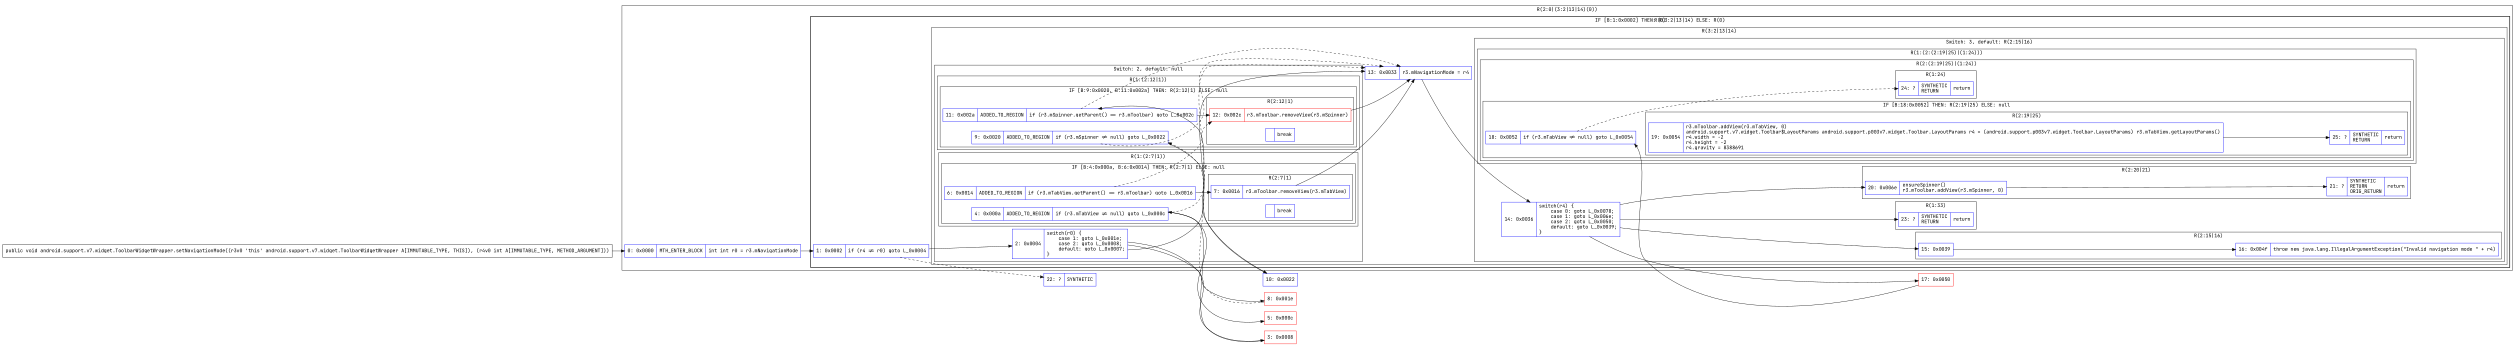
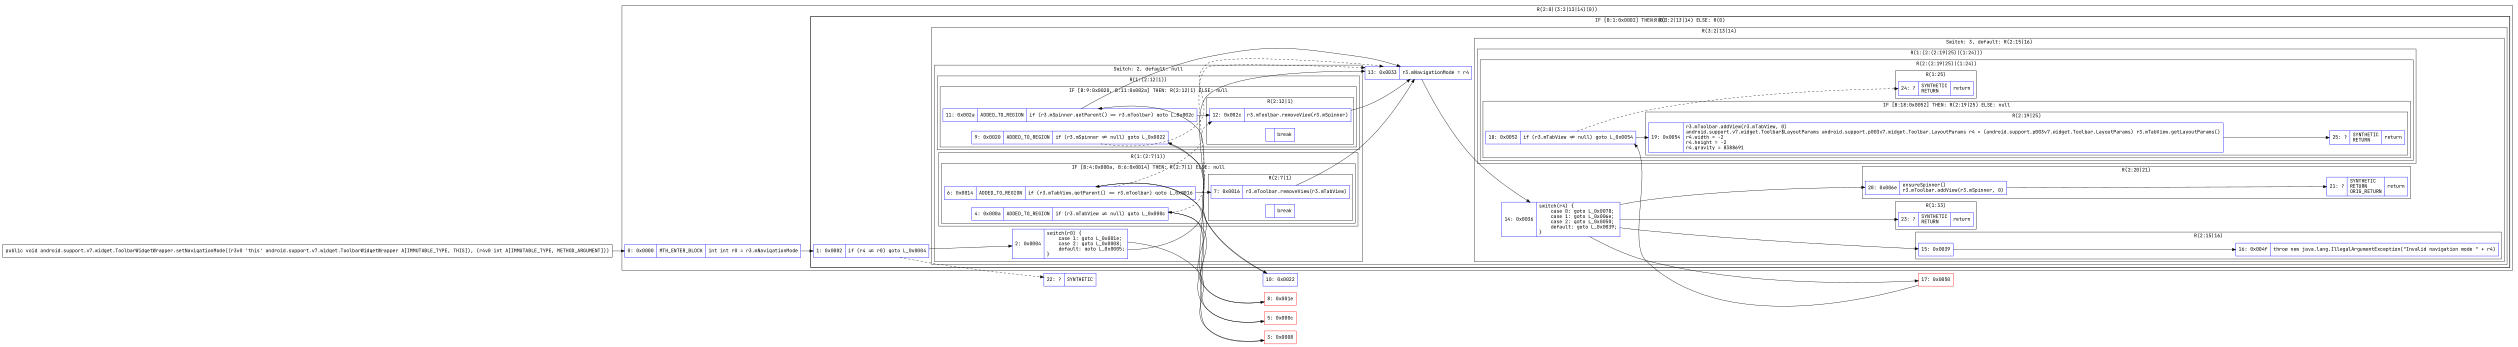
(1234, 52) -> (1234, 52)
(1936, 75) -> (1936, 75)
(1280, 115) -> (1280, 115)
none -> (1640, 138)
none -> (1203, 235)
(1200, 241) -> (1200, 241)
(1086, 249) -> (1086, 249)
(1179, 259) -> (1206, 229)
